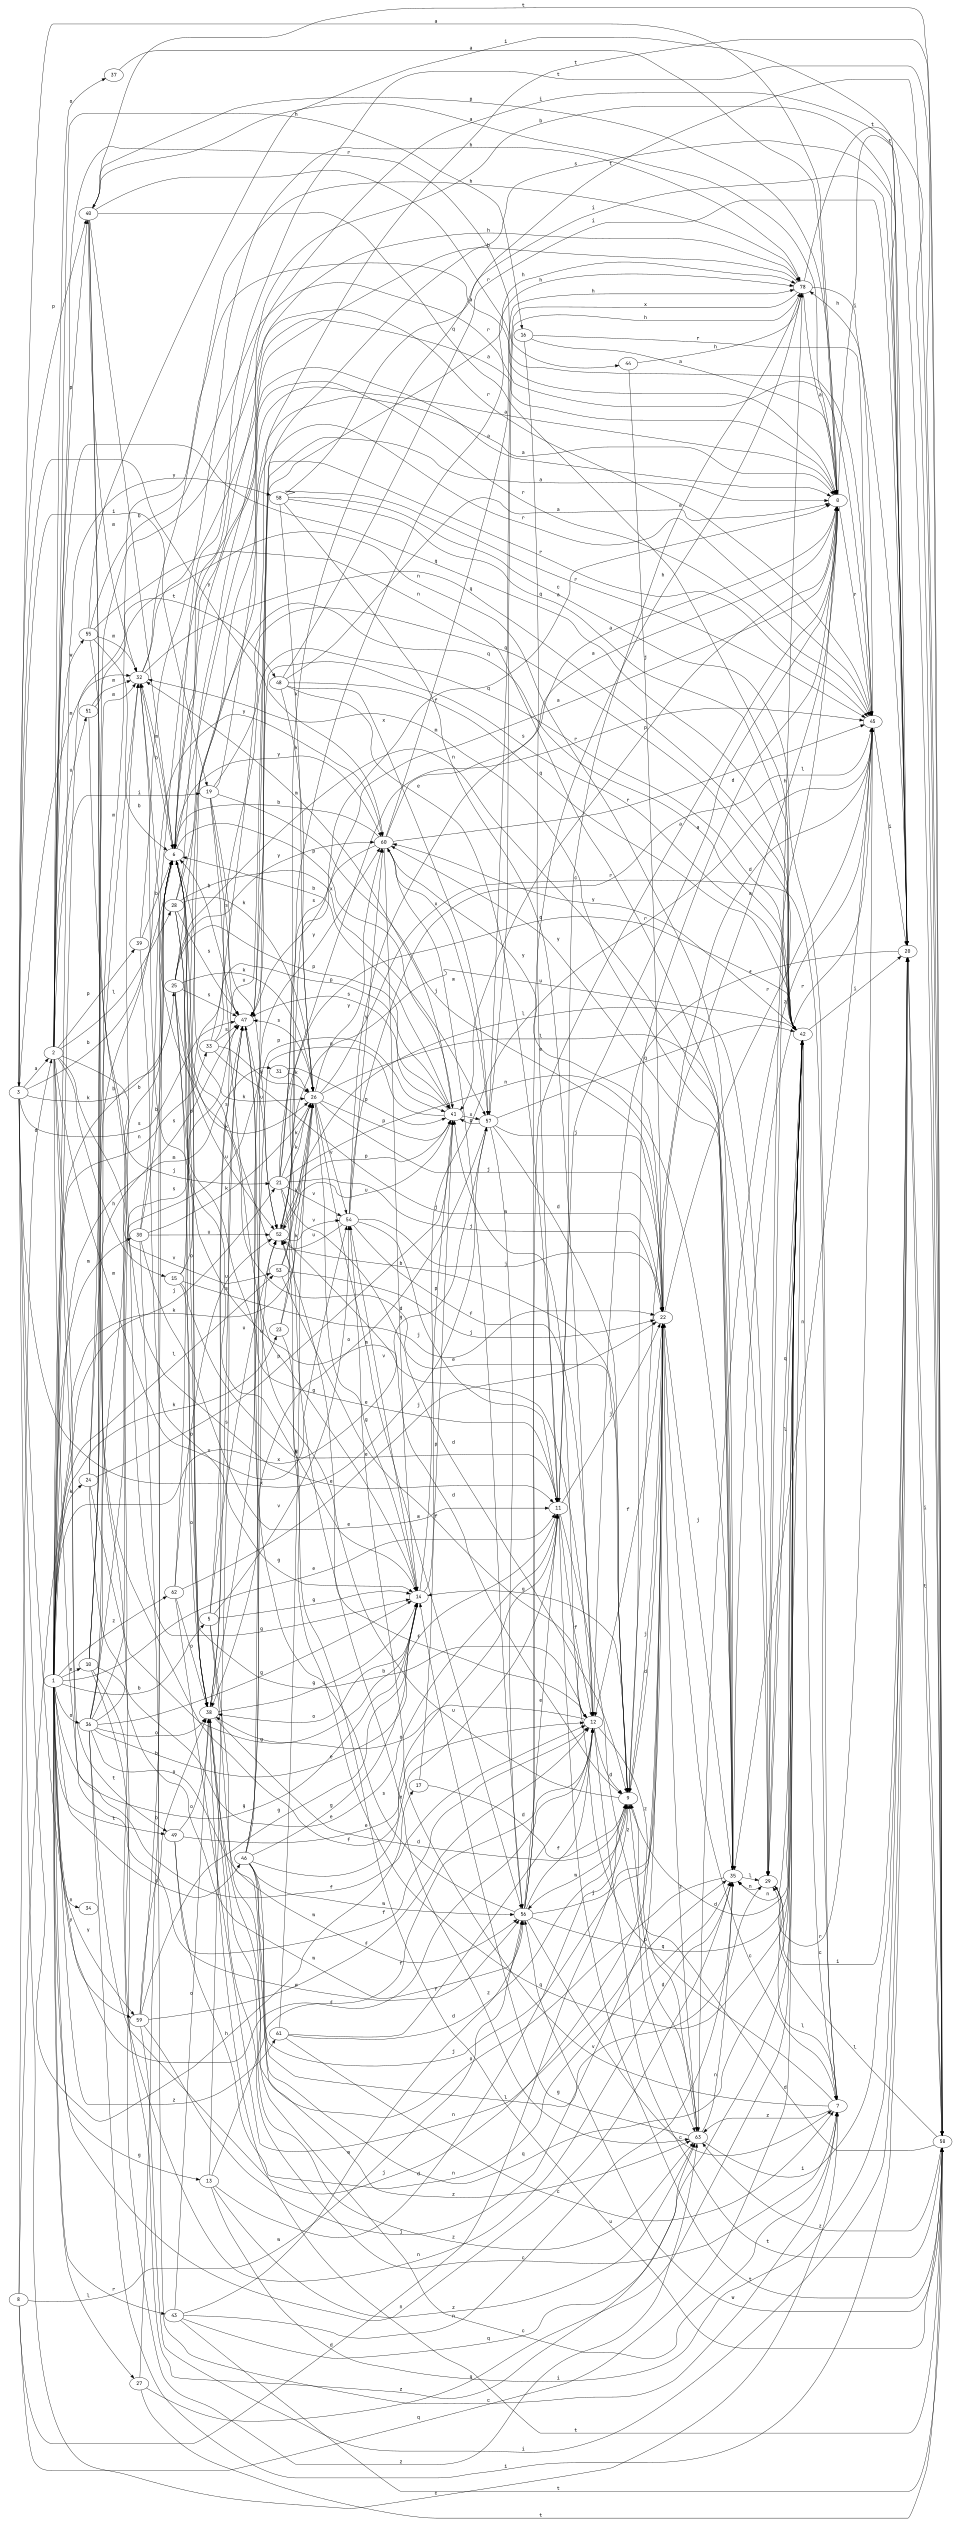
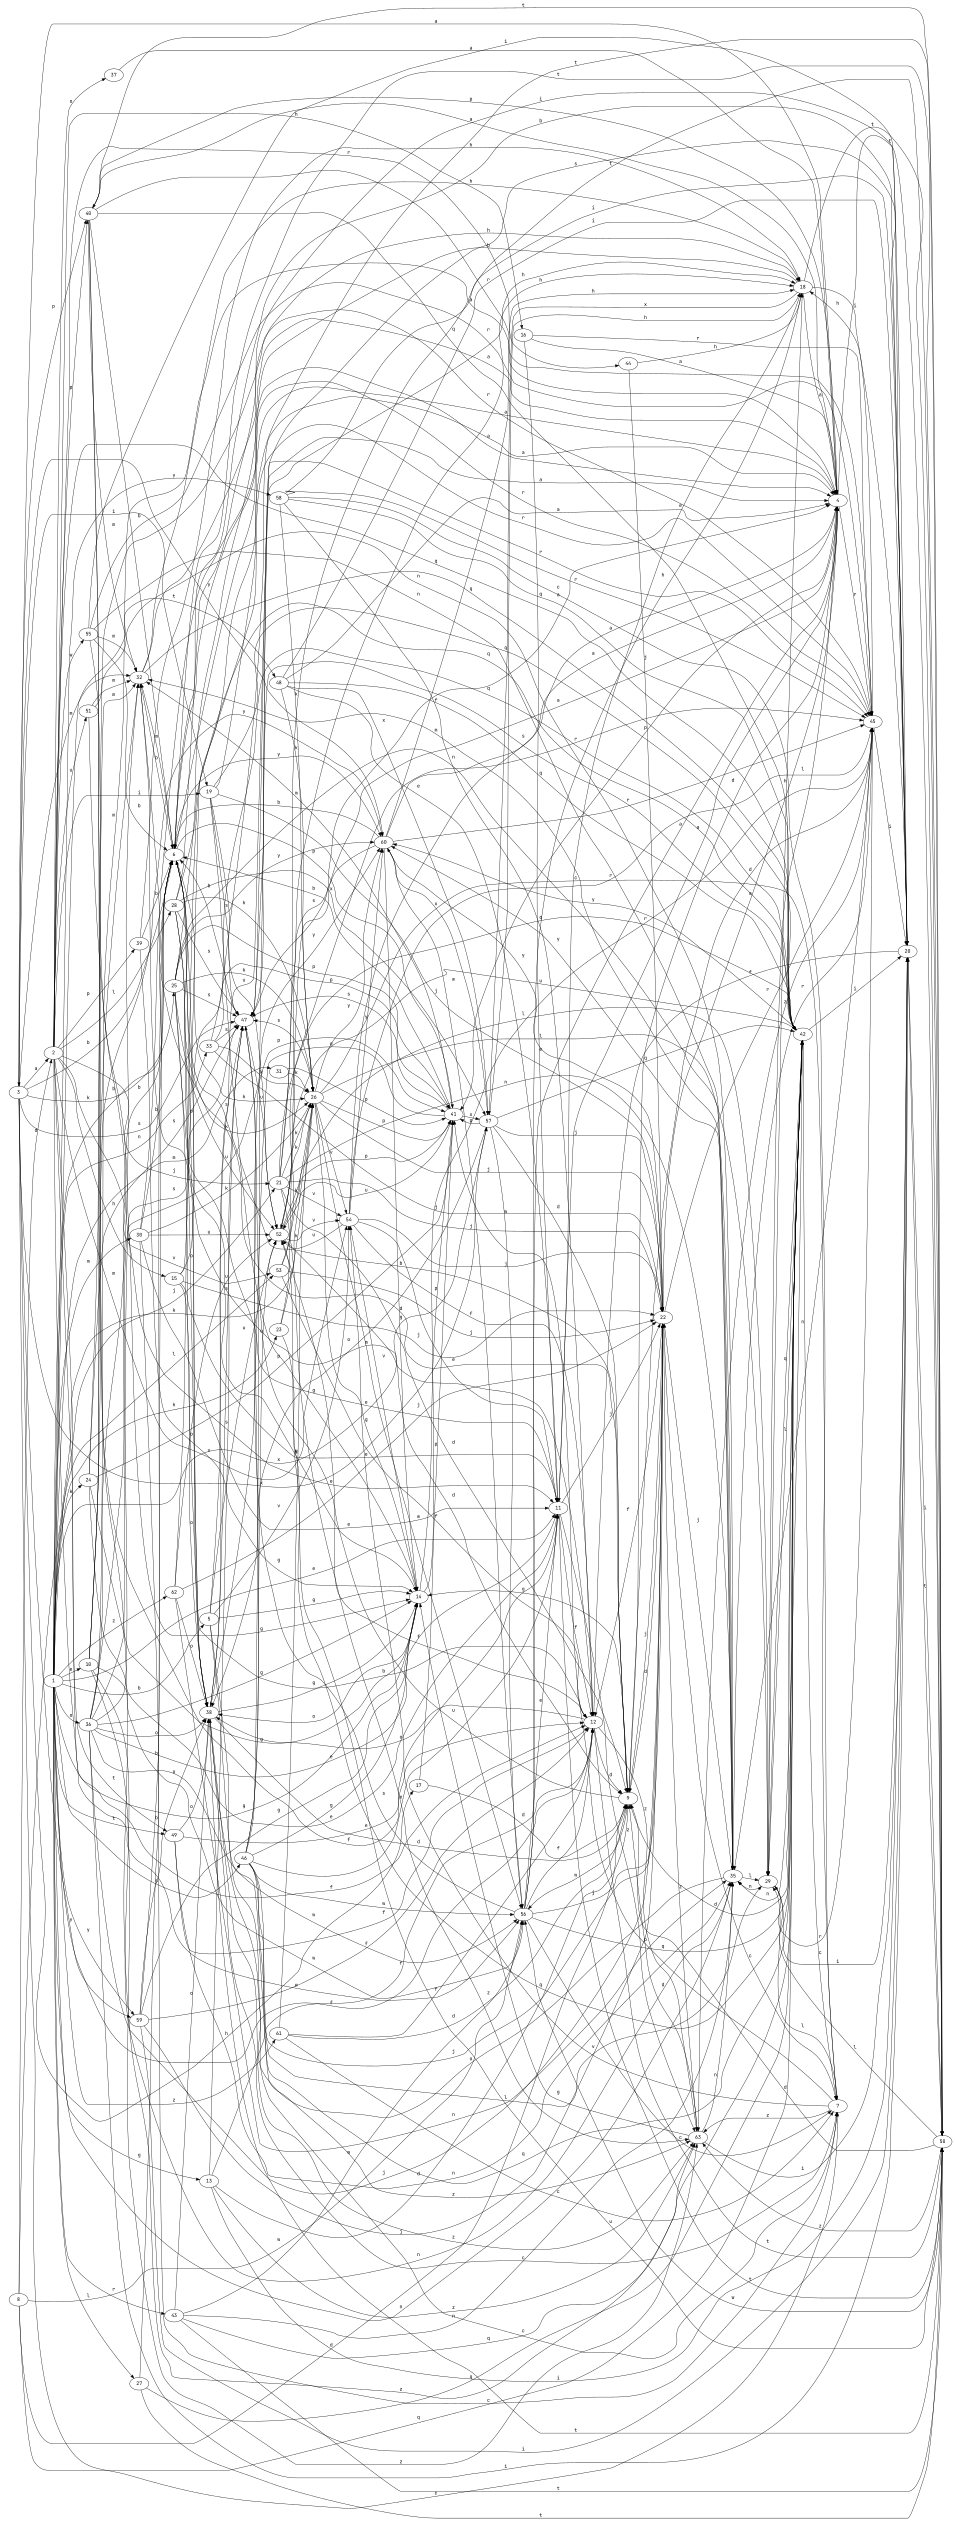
(803, 287) -> (803, 287)
(838, 501) -> (838, 501)
(88, 1909) -> none
